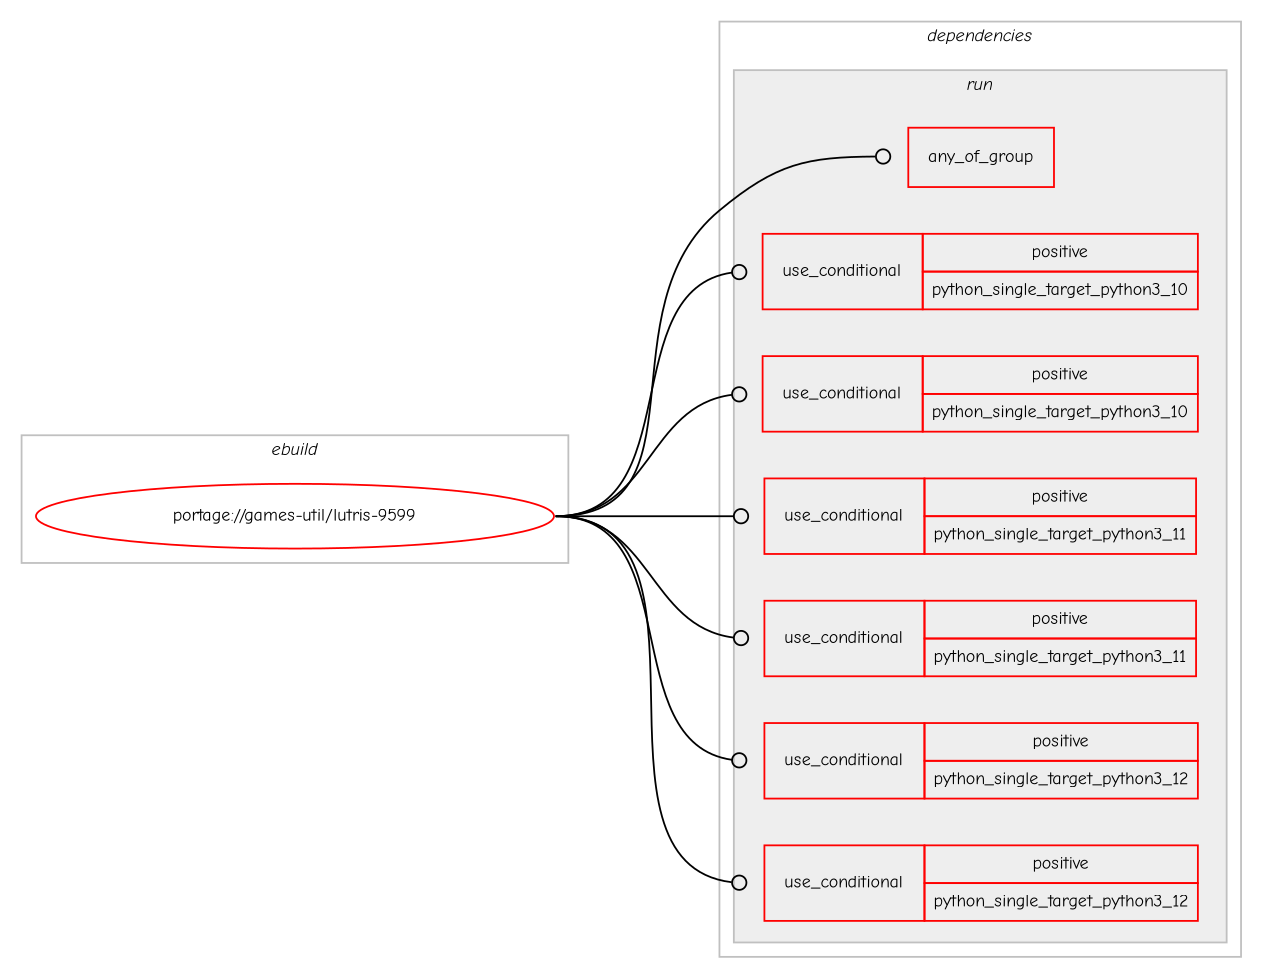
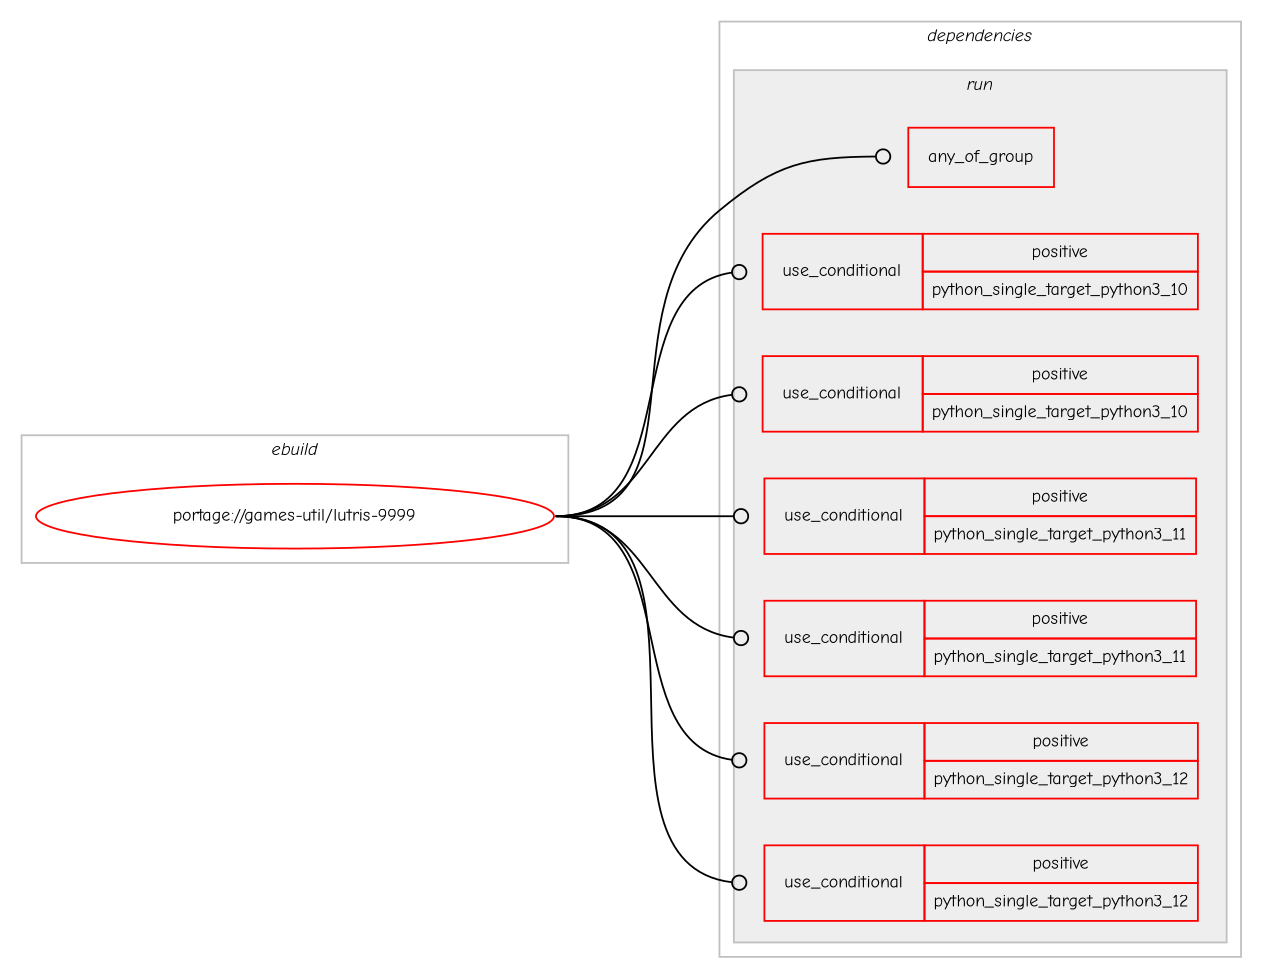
(295, 516) -> (295, 516)
